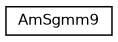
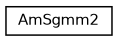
(59, 21) -> (59, 21)
